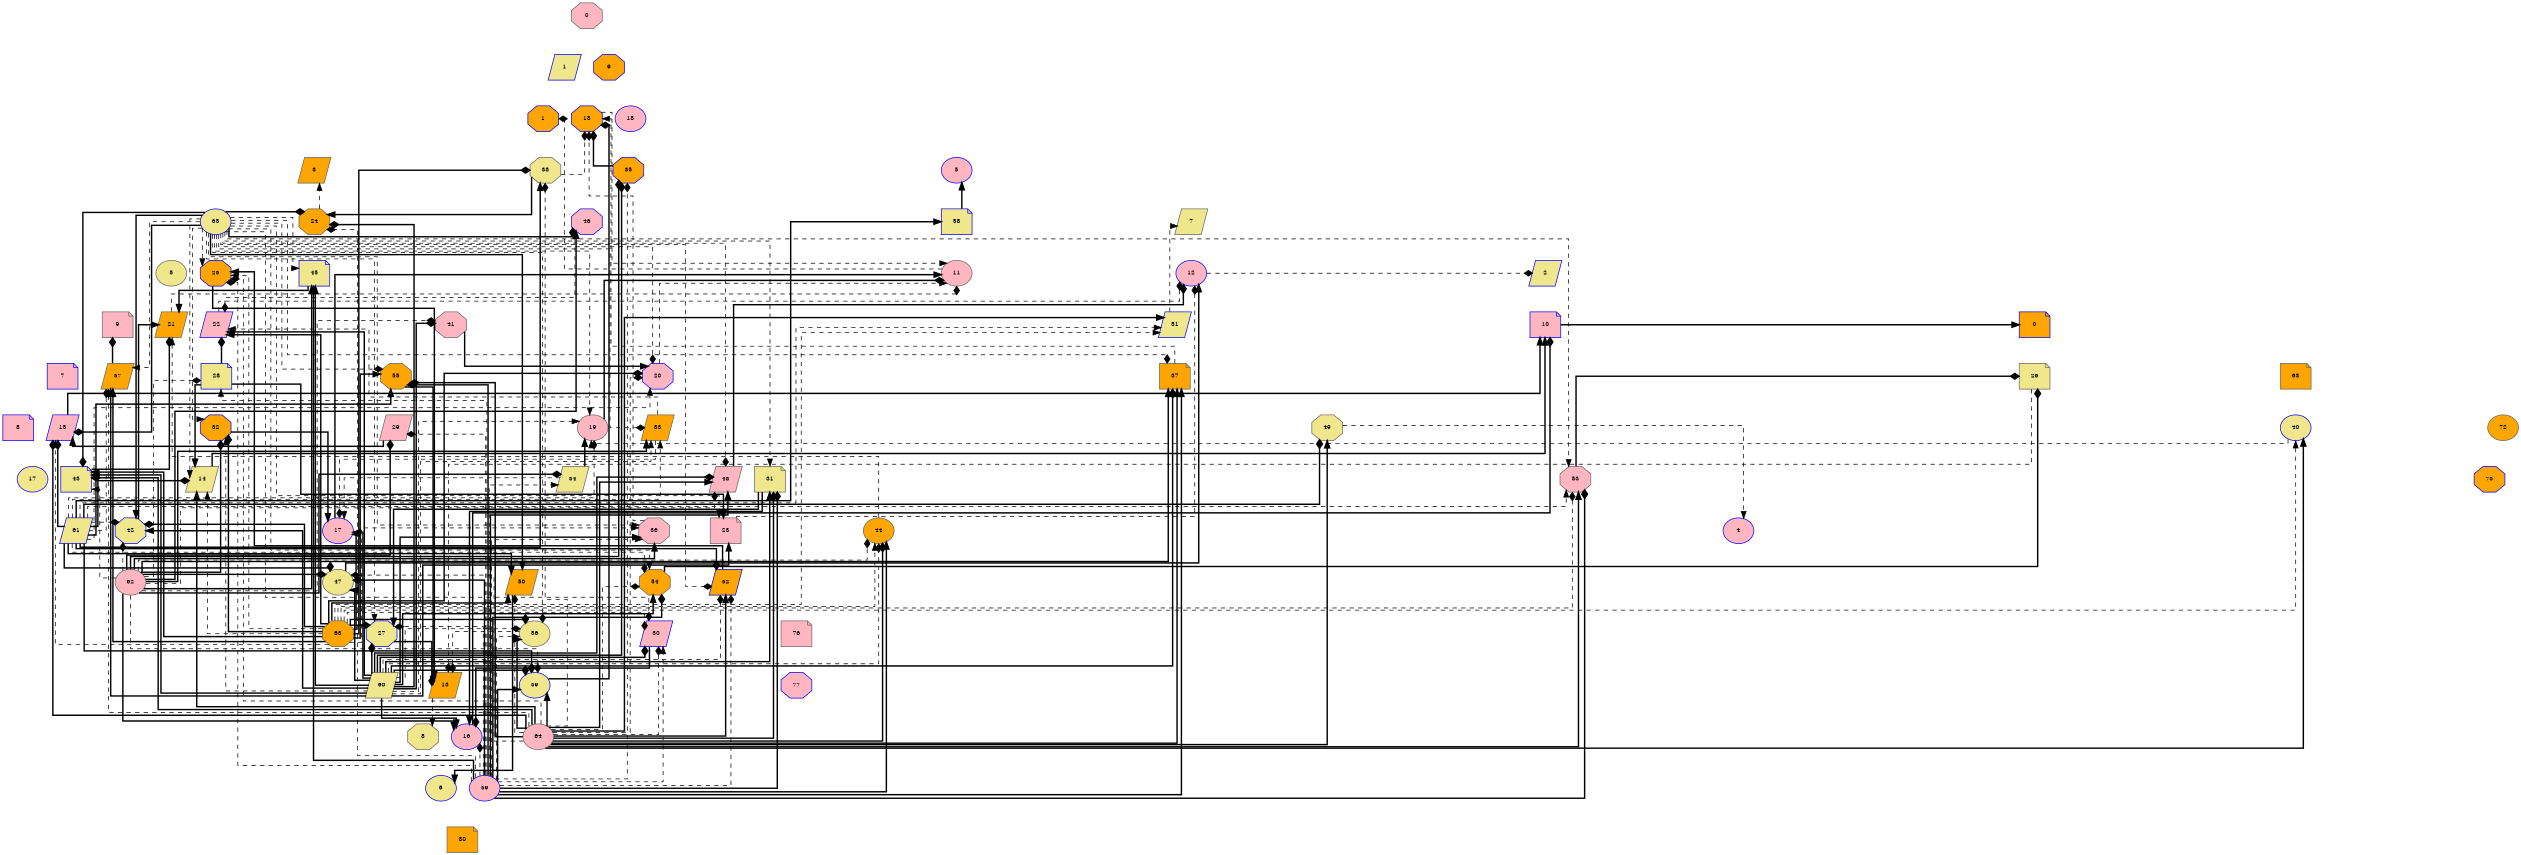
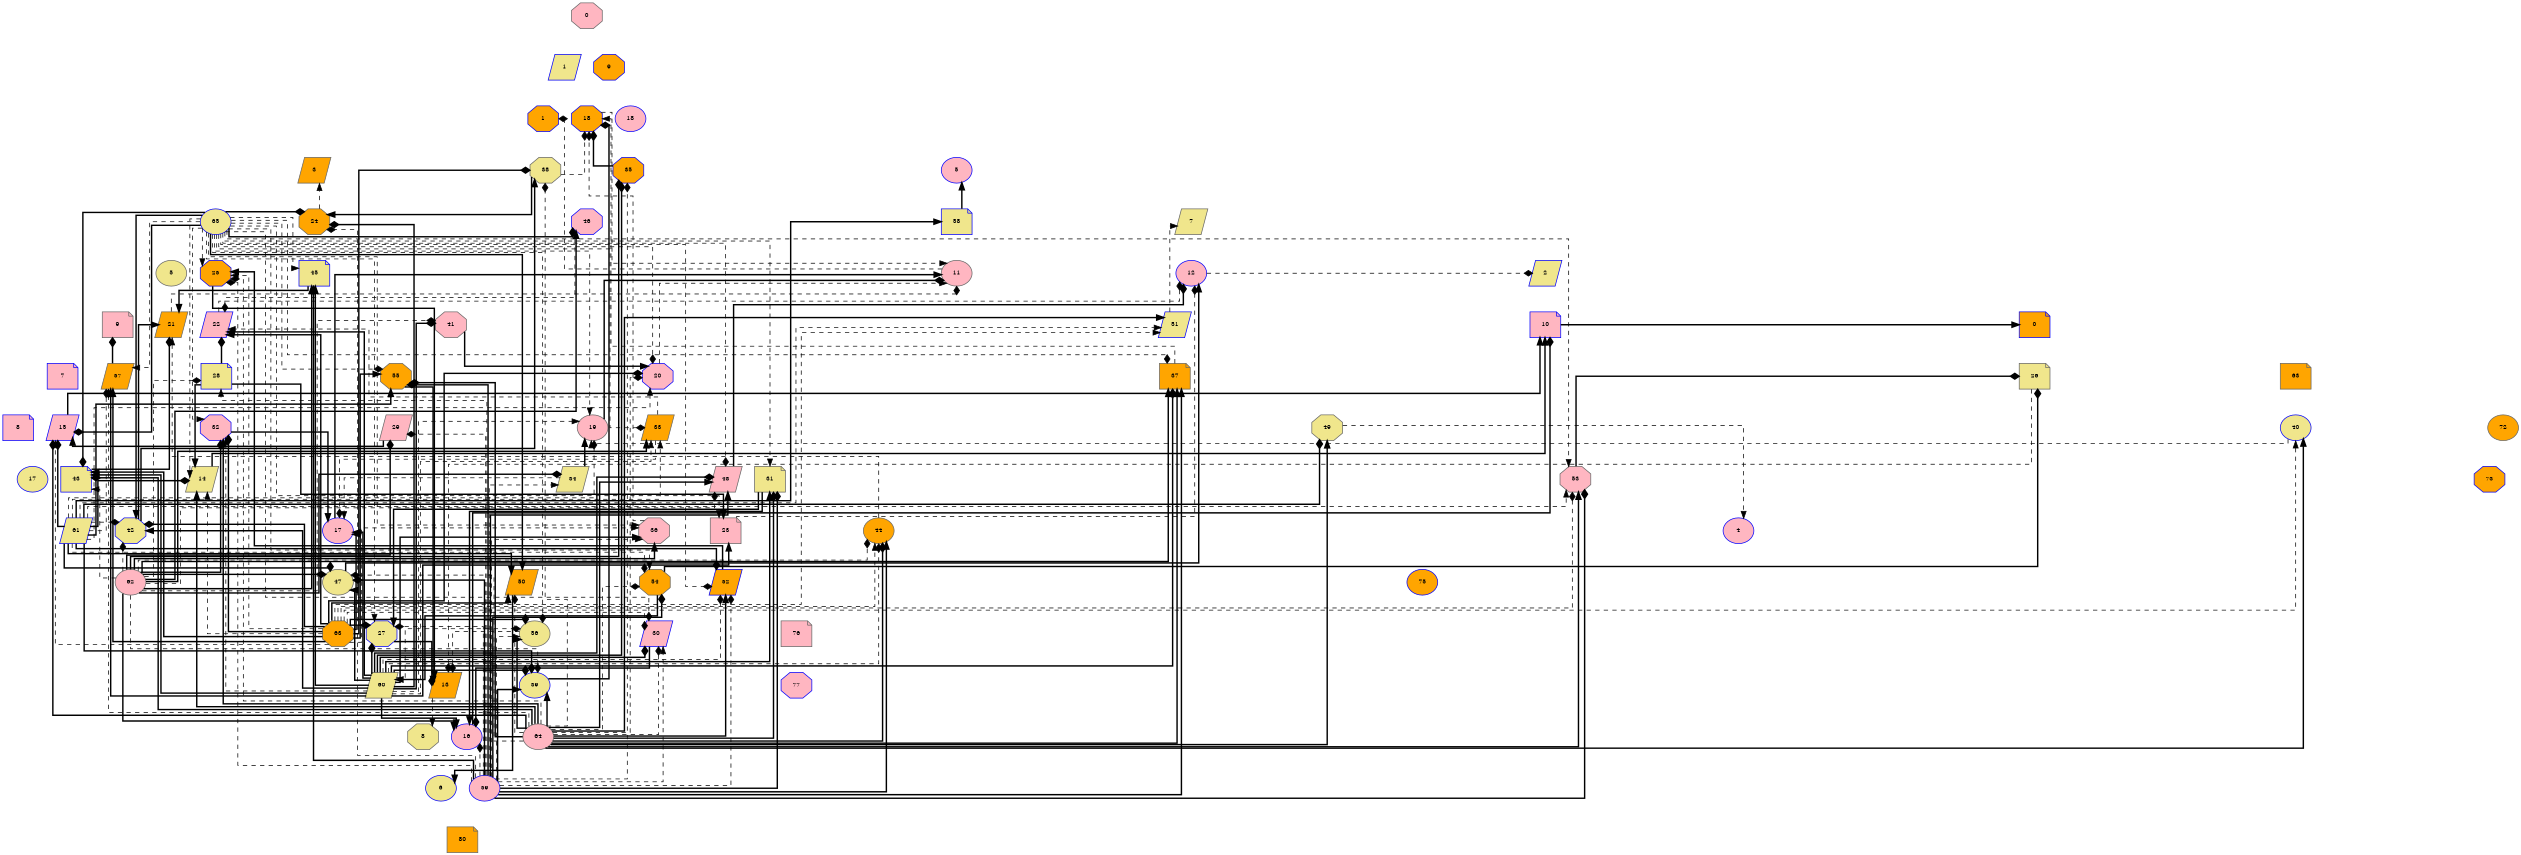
(216, 428) -> (216, 428)
(487, 547) -> (535, 441)
none -> (1422, 582)
(494, 614) -> (509, 616)
none -> (262, 704)
